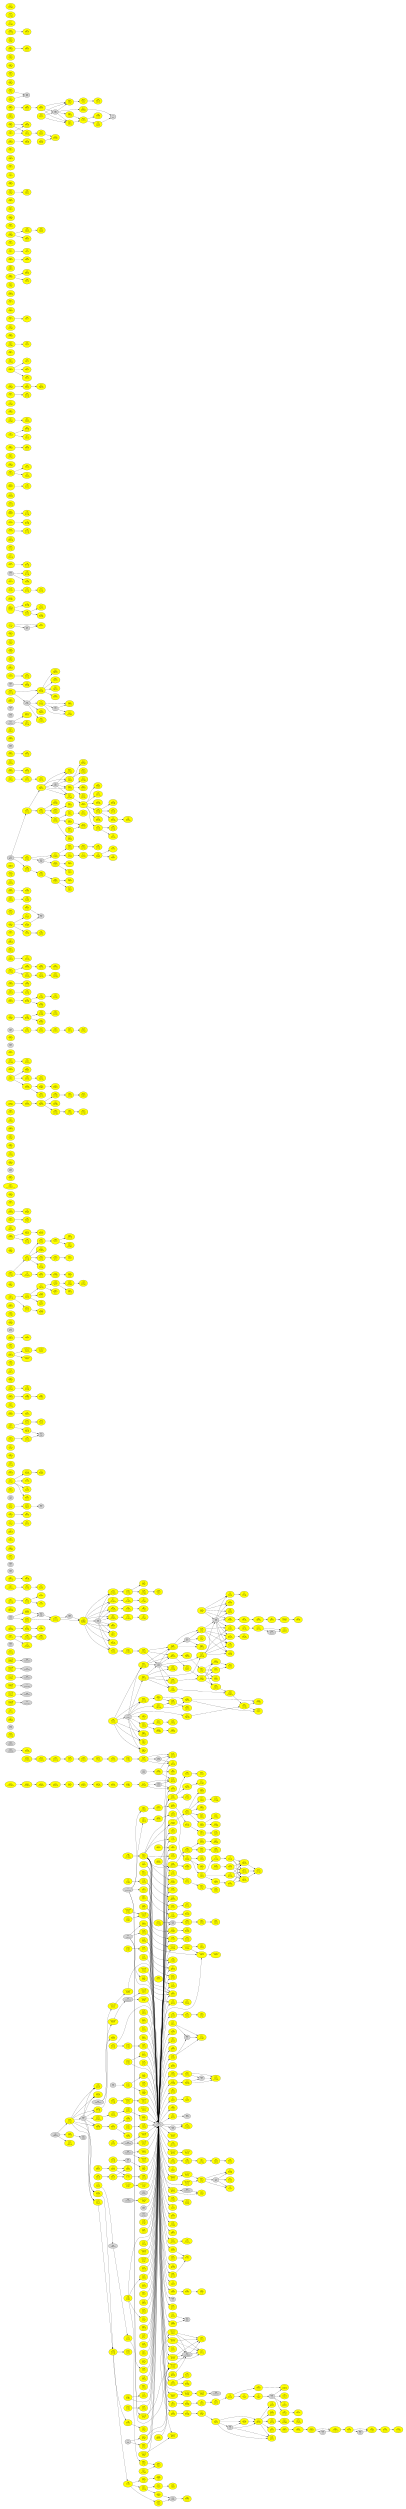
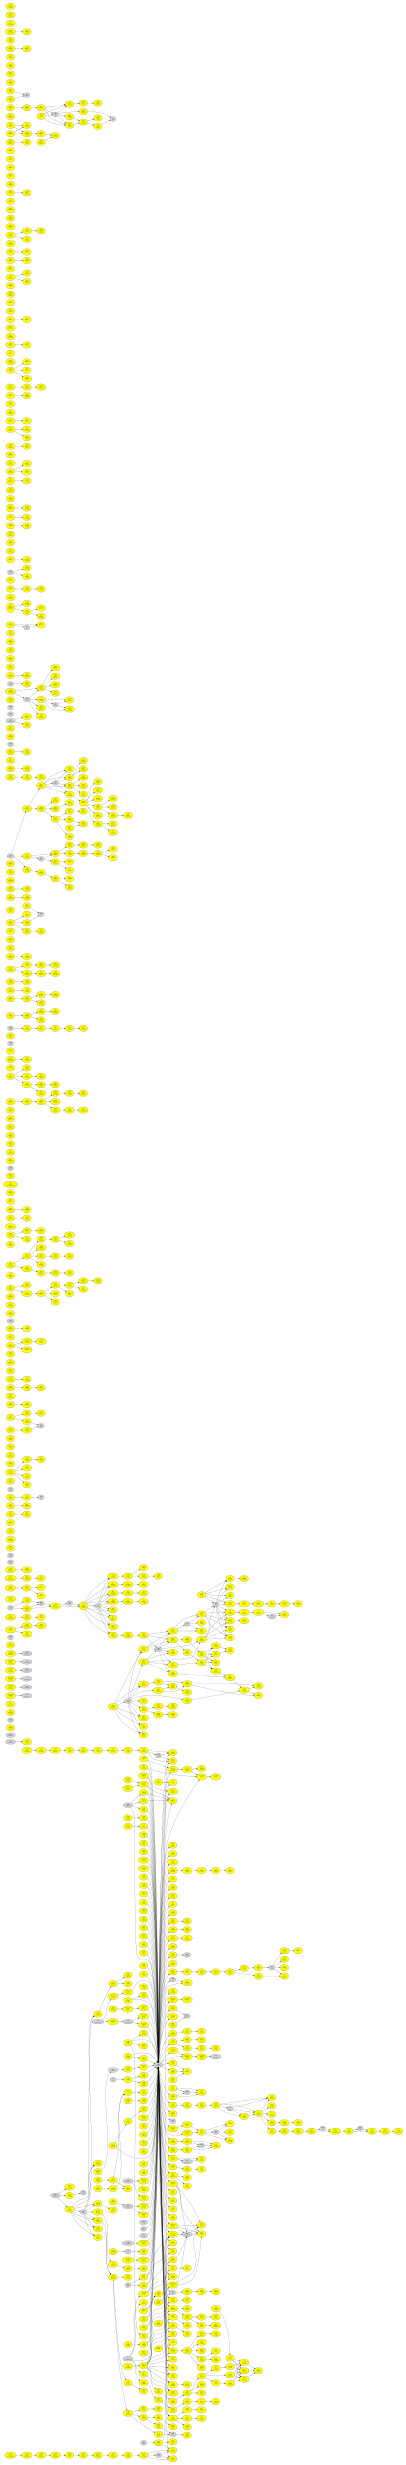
(19, 1302) -> (18, 1291)
(165, 1867) -> (179, 2041)
